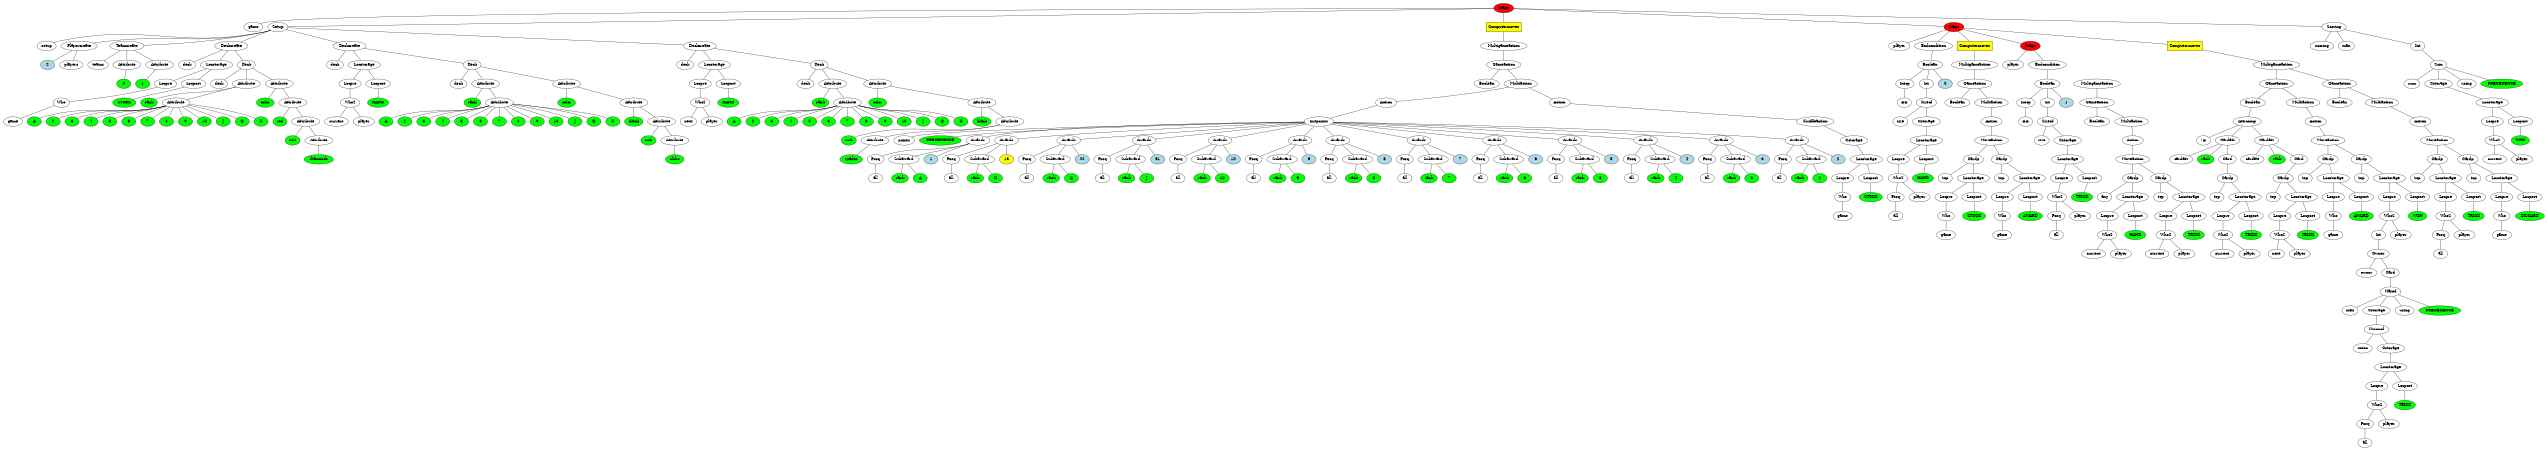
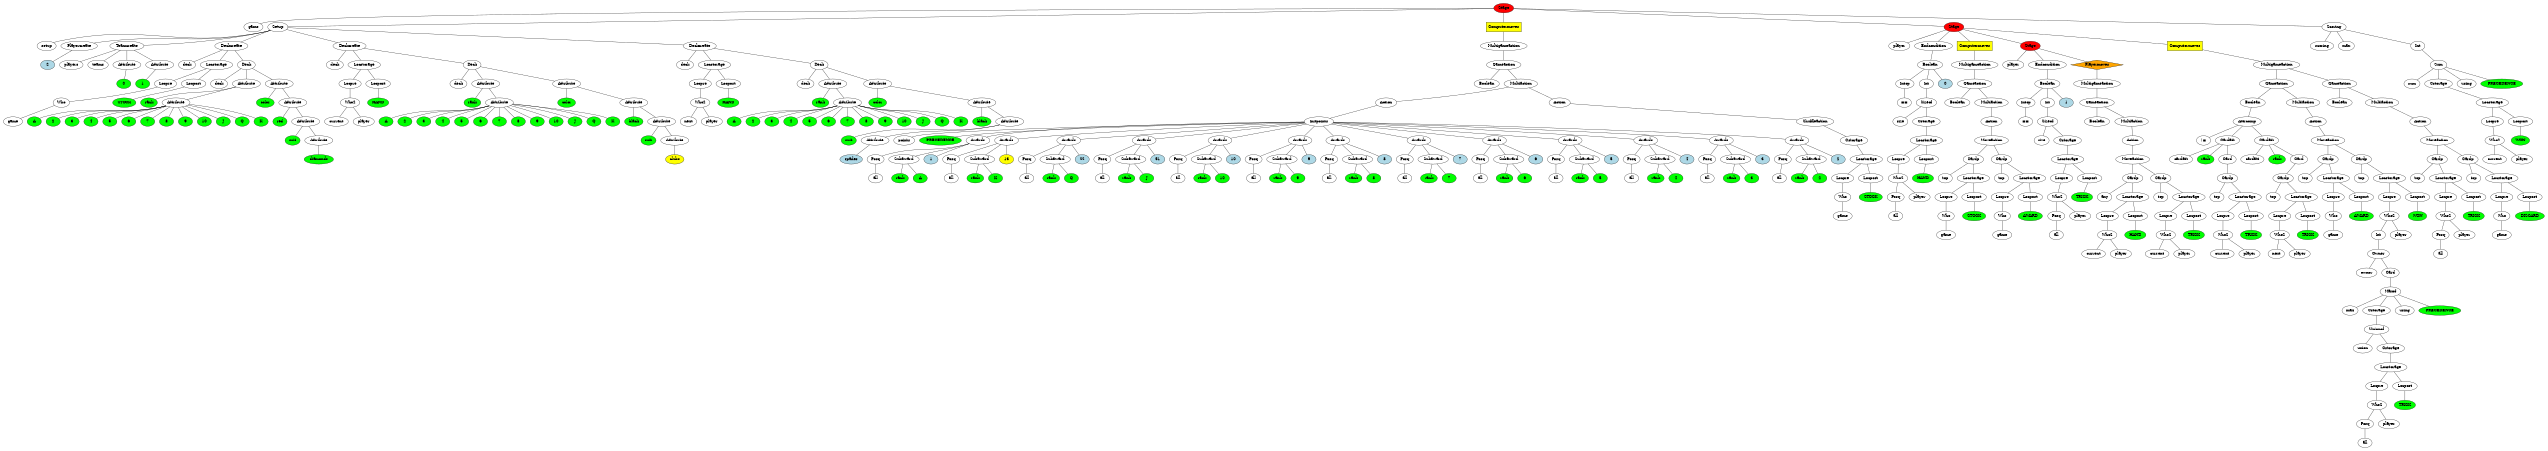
(75, 55) -> (98, 56)
none -> (2097, 65)
(675, 159) -> (675, 159)
(851, 159) -> (851, 159)
